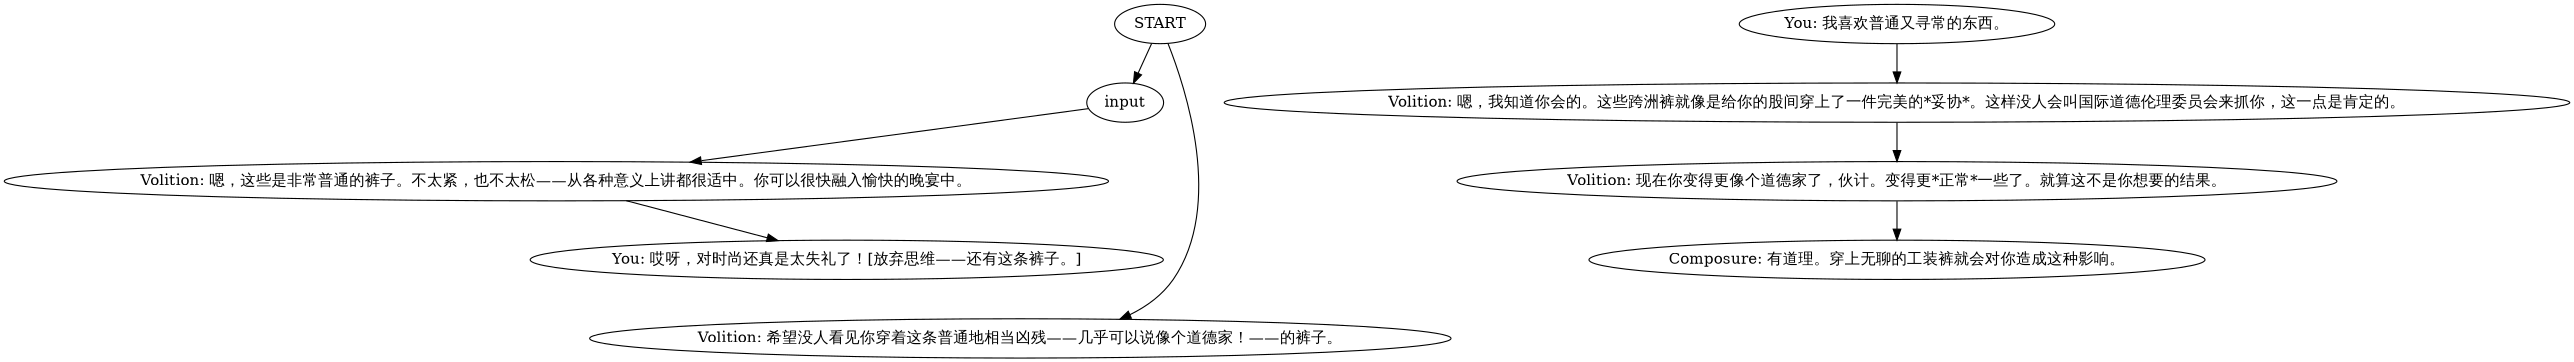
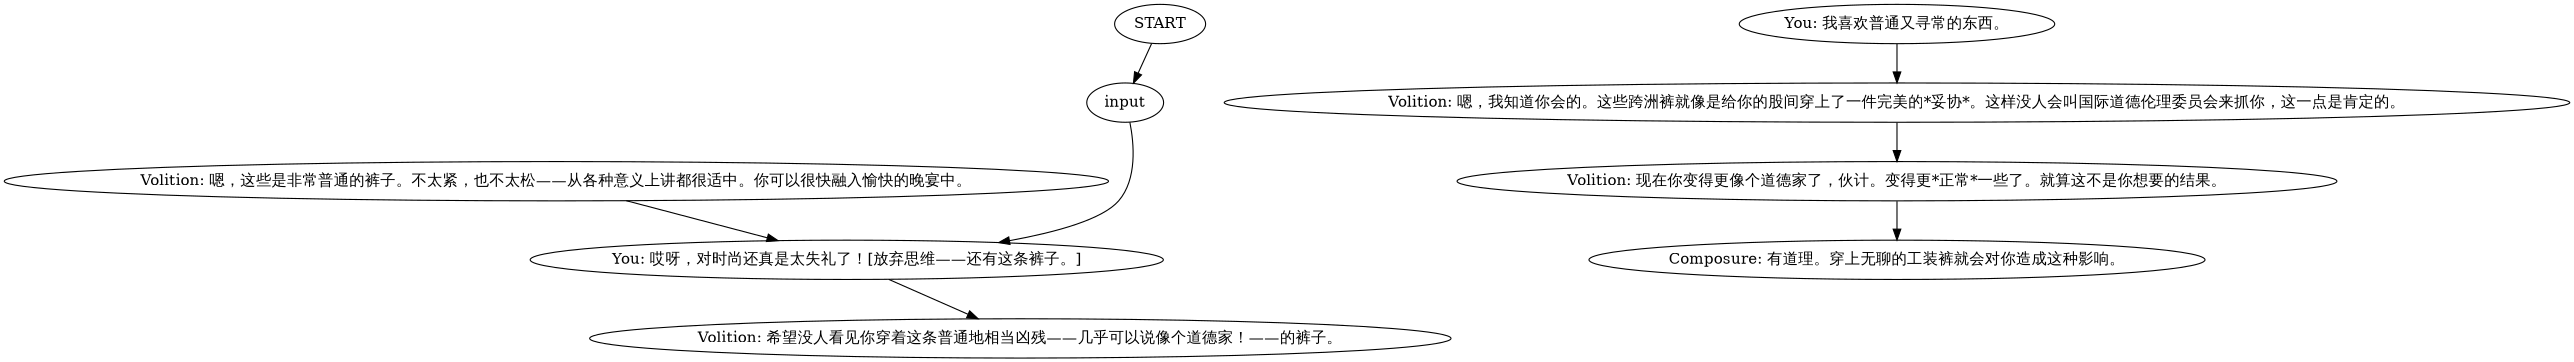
(895, 135) -> (1105, 212)
(1198, 190) -> (928, 297)
